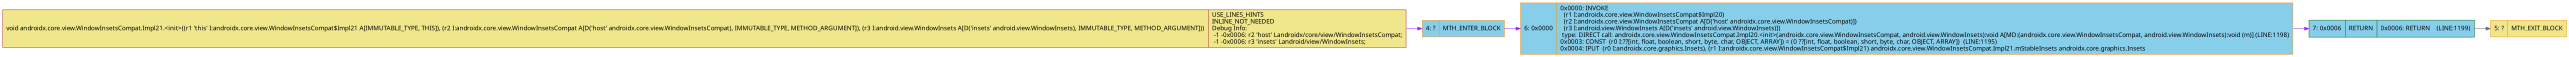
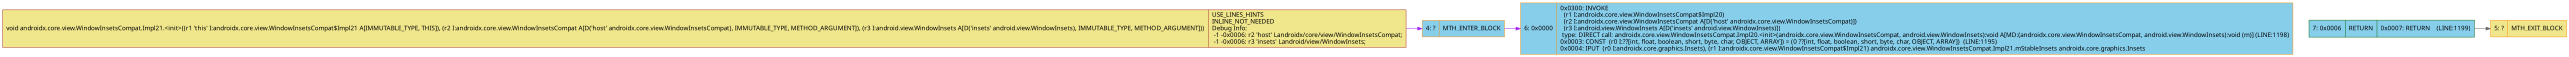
(1586, 8) -> (1586, 8)
(2426, 28) -> (2426, 28)
(2299, 29) -> none
